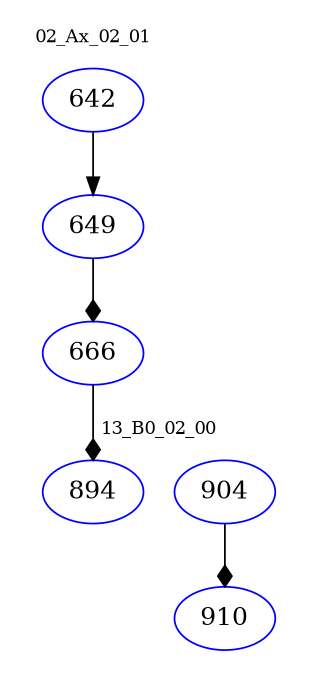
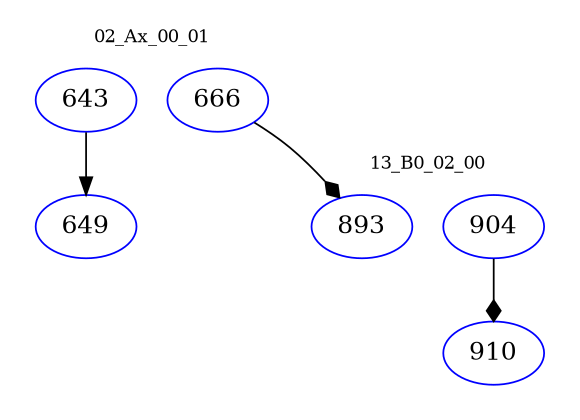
(93, 38) -> (152, 38)
(93, 100) -> (86, 100)
(93, 280) -> none
(93, 492) -> (362, 227)
